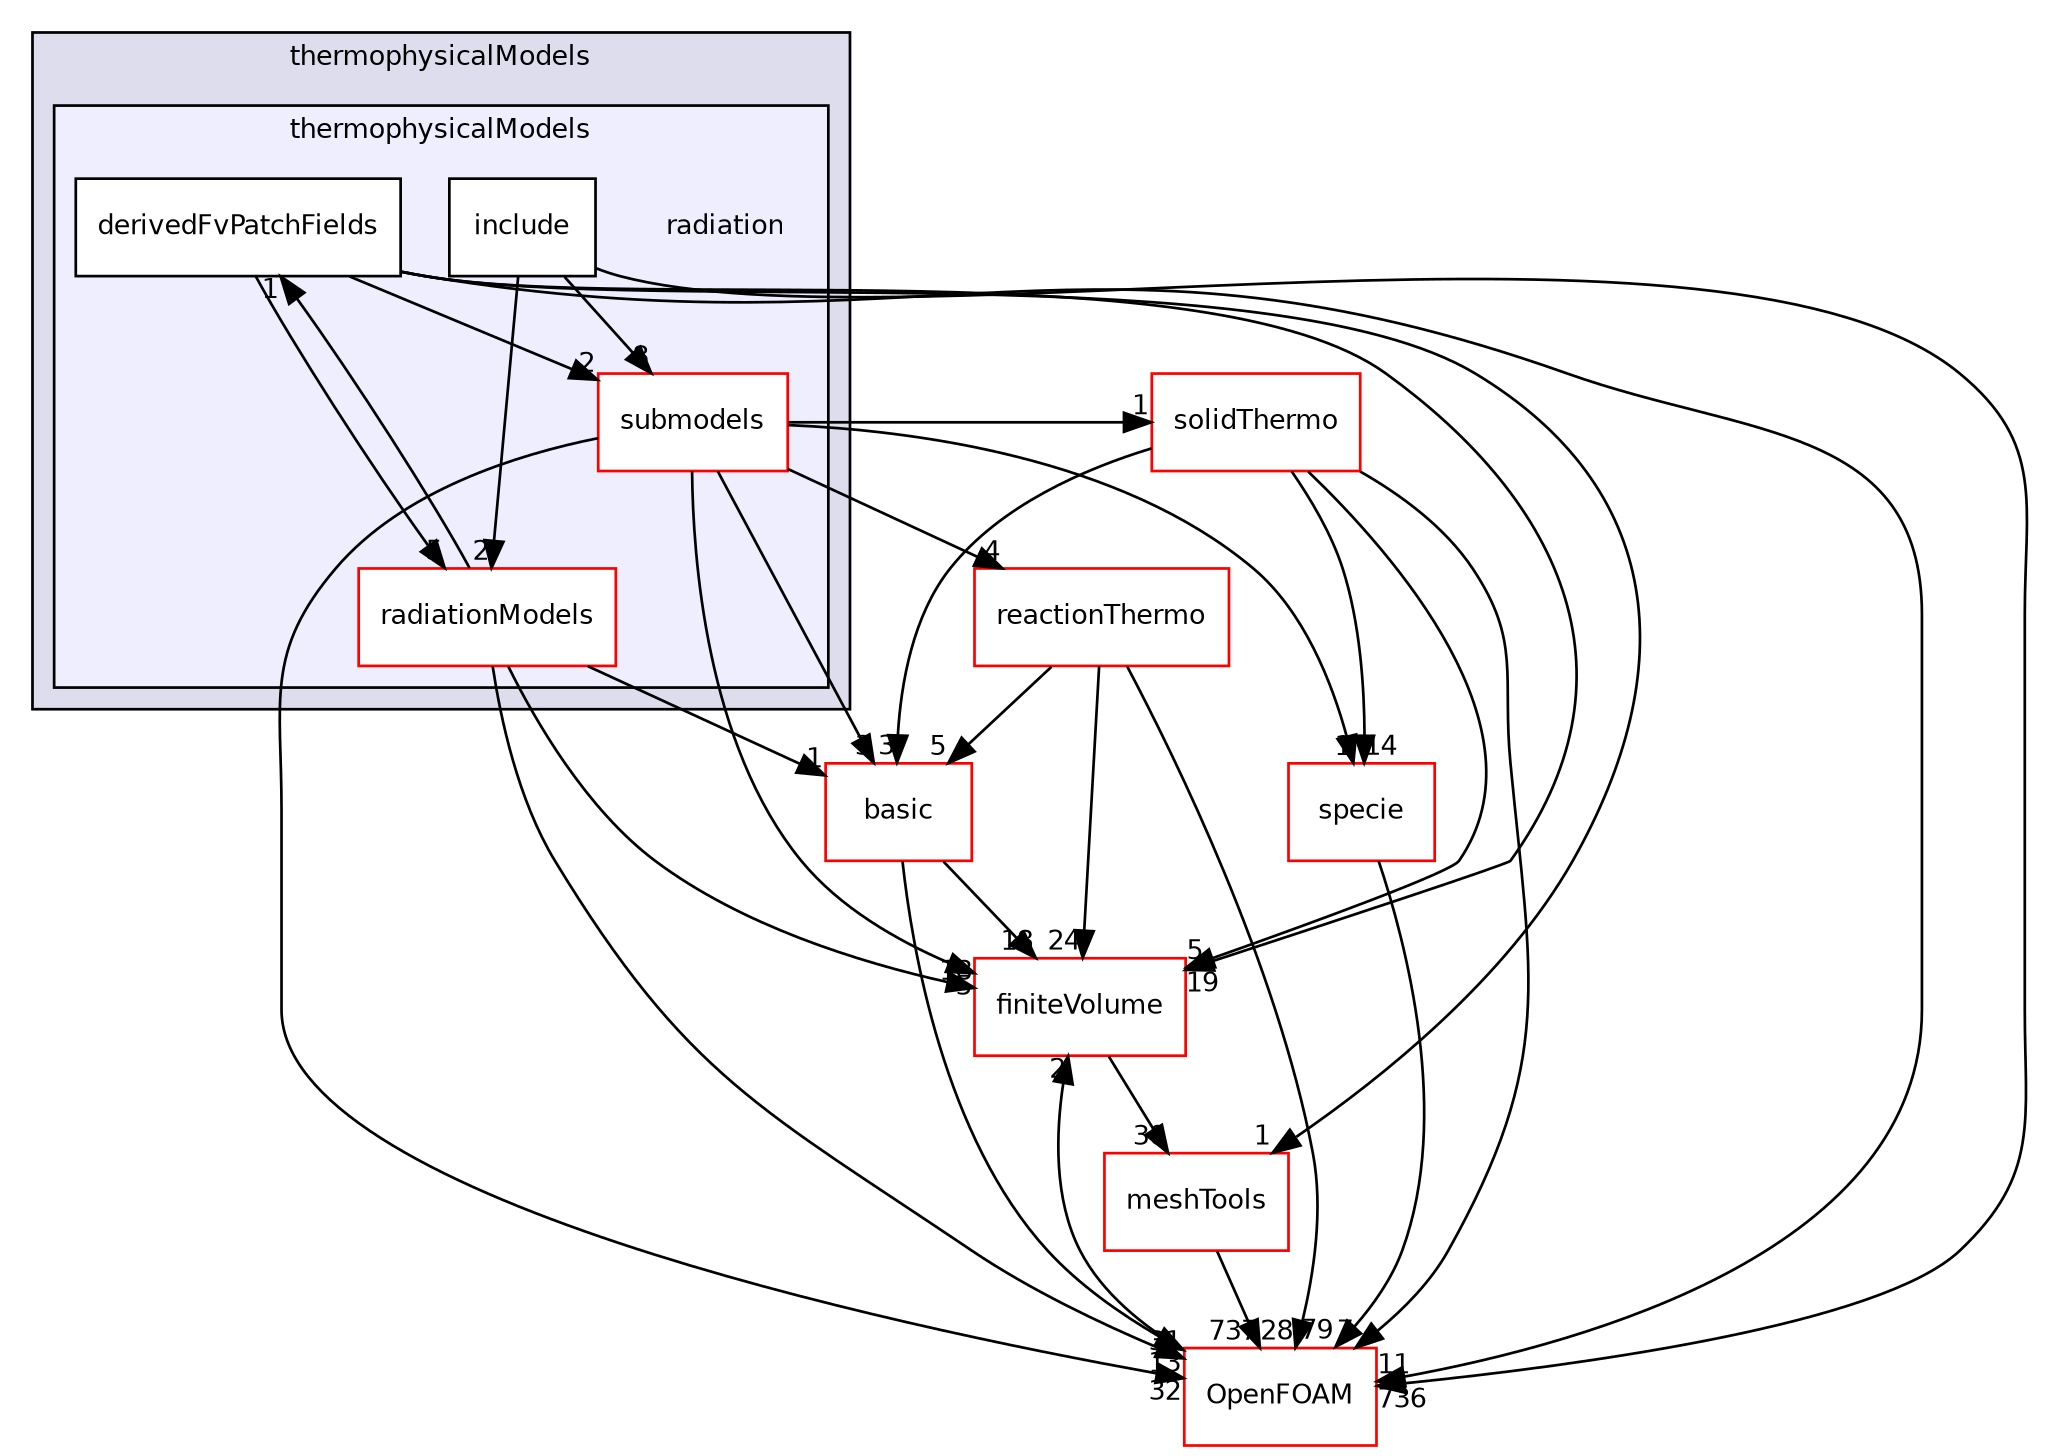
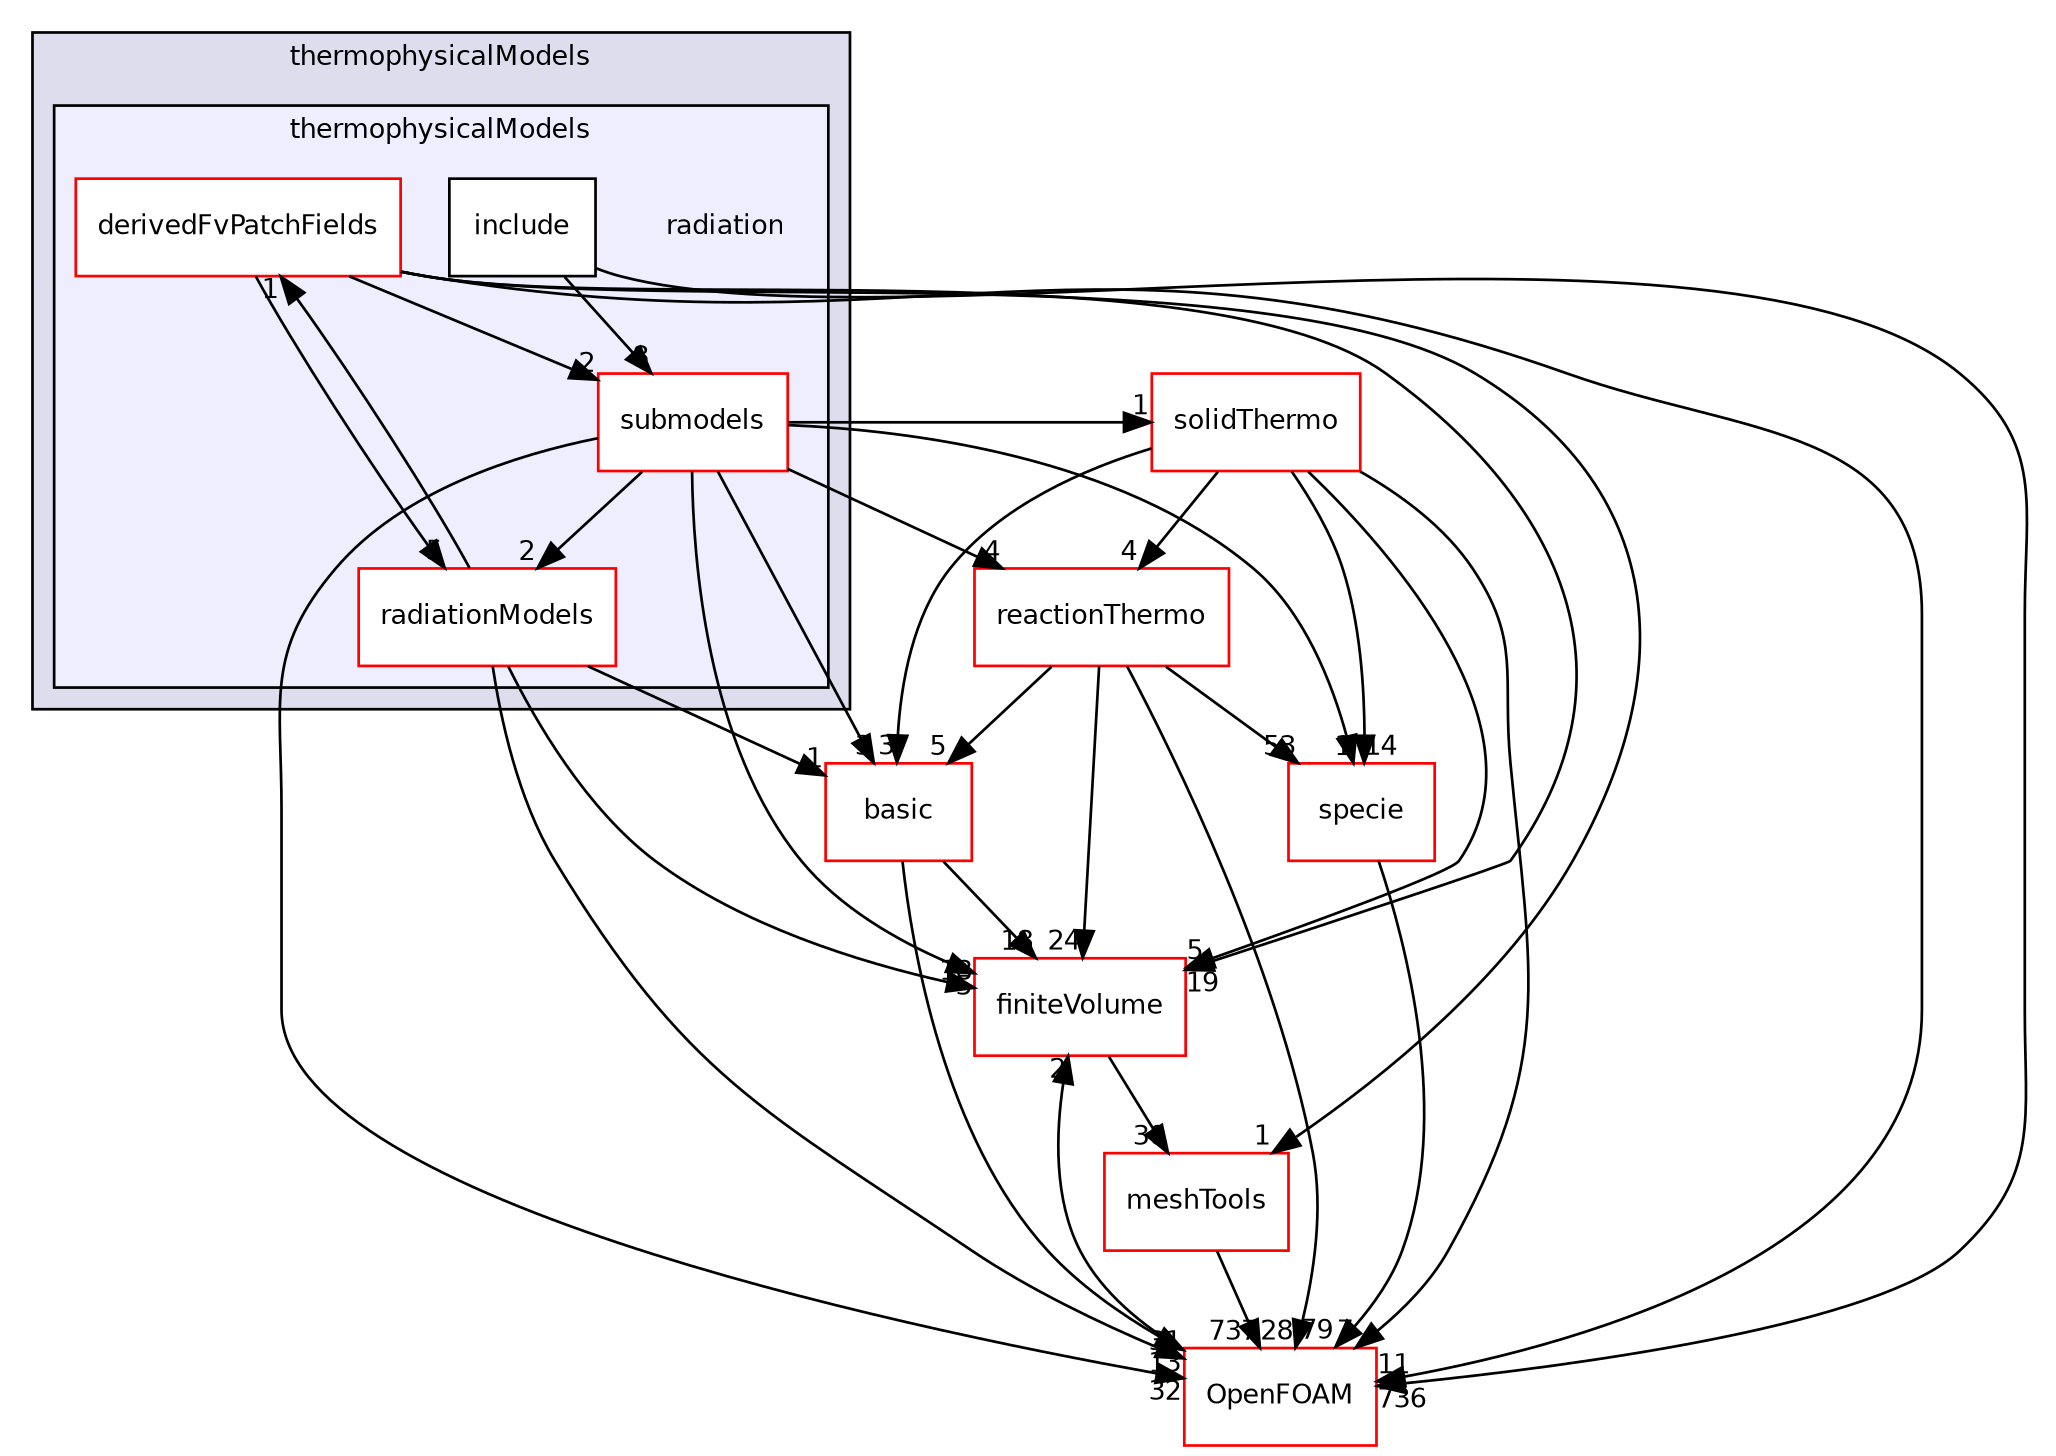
(238, 227) -> (238, 227)
(506, 408) -> (600, 511)
none -> (1190, 506)
none -> (1221, 707)
